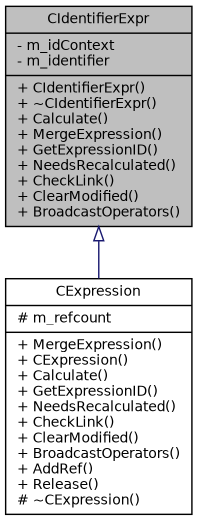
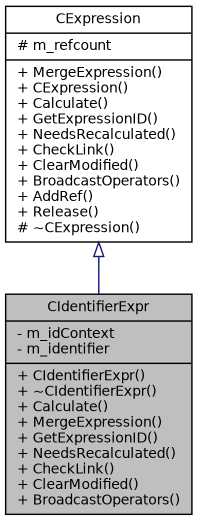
(99, 260) -> (99, 275)
